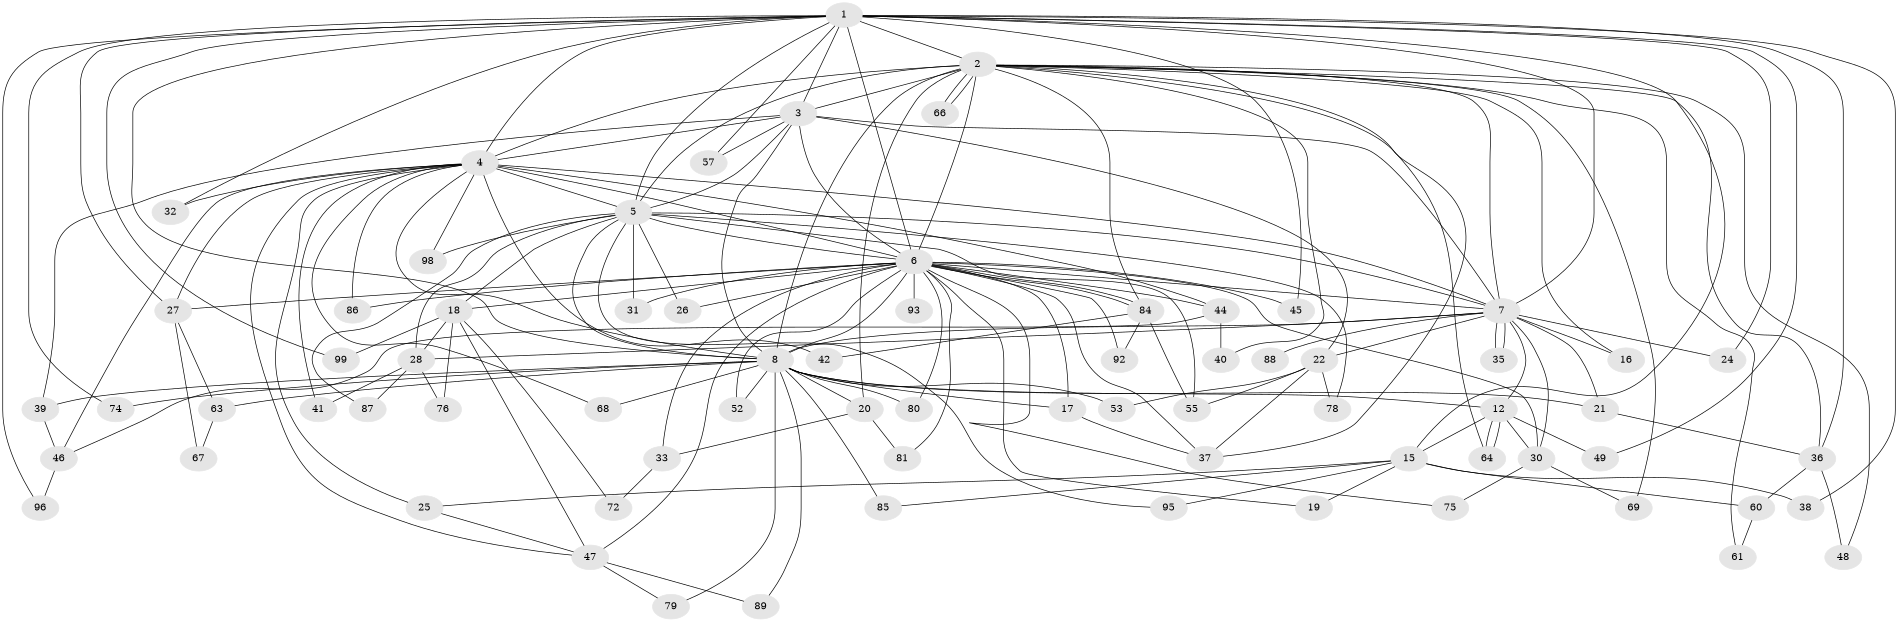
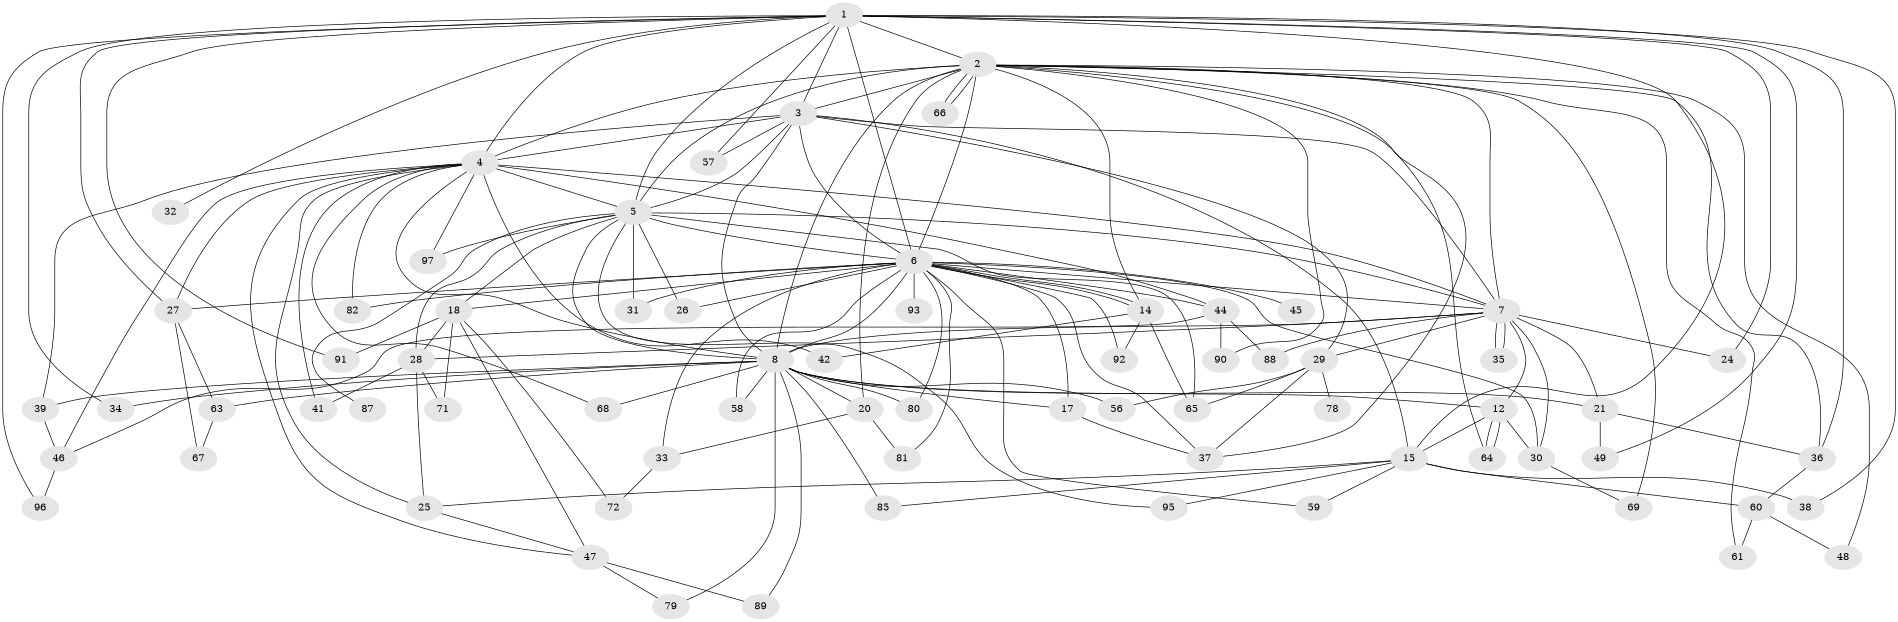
(1348, 45) -> none
(1166, 61) -> none
(133, 135) -> none
(322, 177) -> none
none -> (1170, 199)
(688, 207) -> none
(1043, 248) -> none
(428, 262) -> (428, 262)
(353, 311) -> (353, 311)
(1146, 311) -> (1146, 311)
none -> (1245, 335)
(341, 360) -> (341, 360)
(1221, 360) -> (1221, 360)
(1319, 360) -> (1319, 360)
(1626, 360) -> none
(392, 385) -> (419, 434)
(713, 385) -> none
(116, 409) -> (116, 409)
(443, 409) -> (443, 409)
(737, 409) -> (737, 409)
(1117, 409) -> (1117, 409)
(1192, 409) -> (1192, 409)
(1550, 434) -> (1600, 434)
(1833, 507) -> (1800, 533)
(1314, 508) -> (1314, 508)
(1450, 508) -> none
